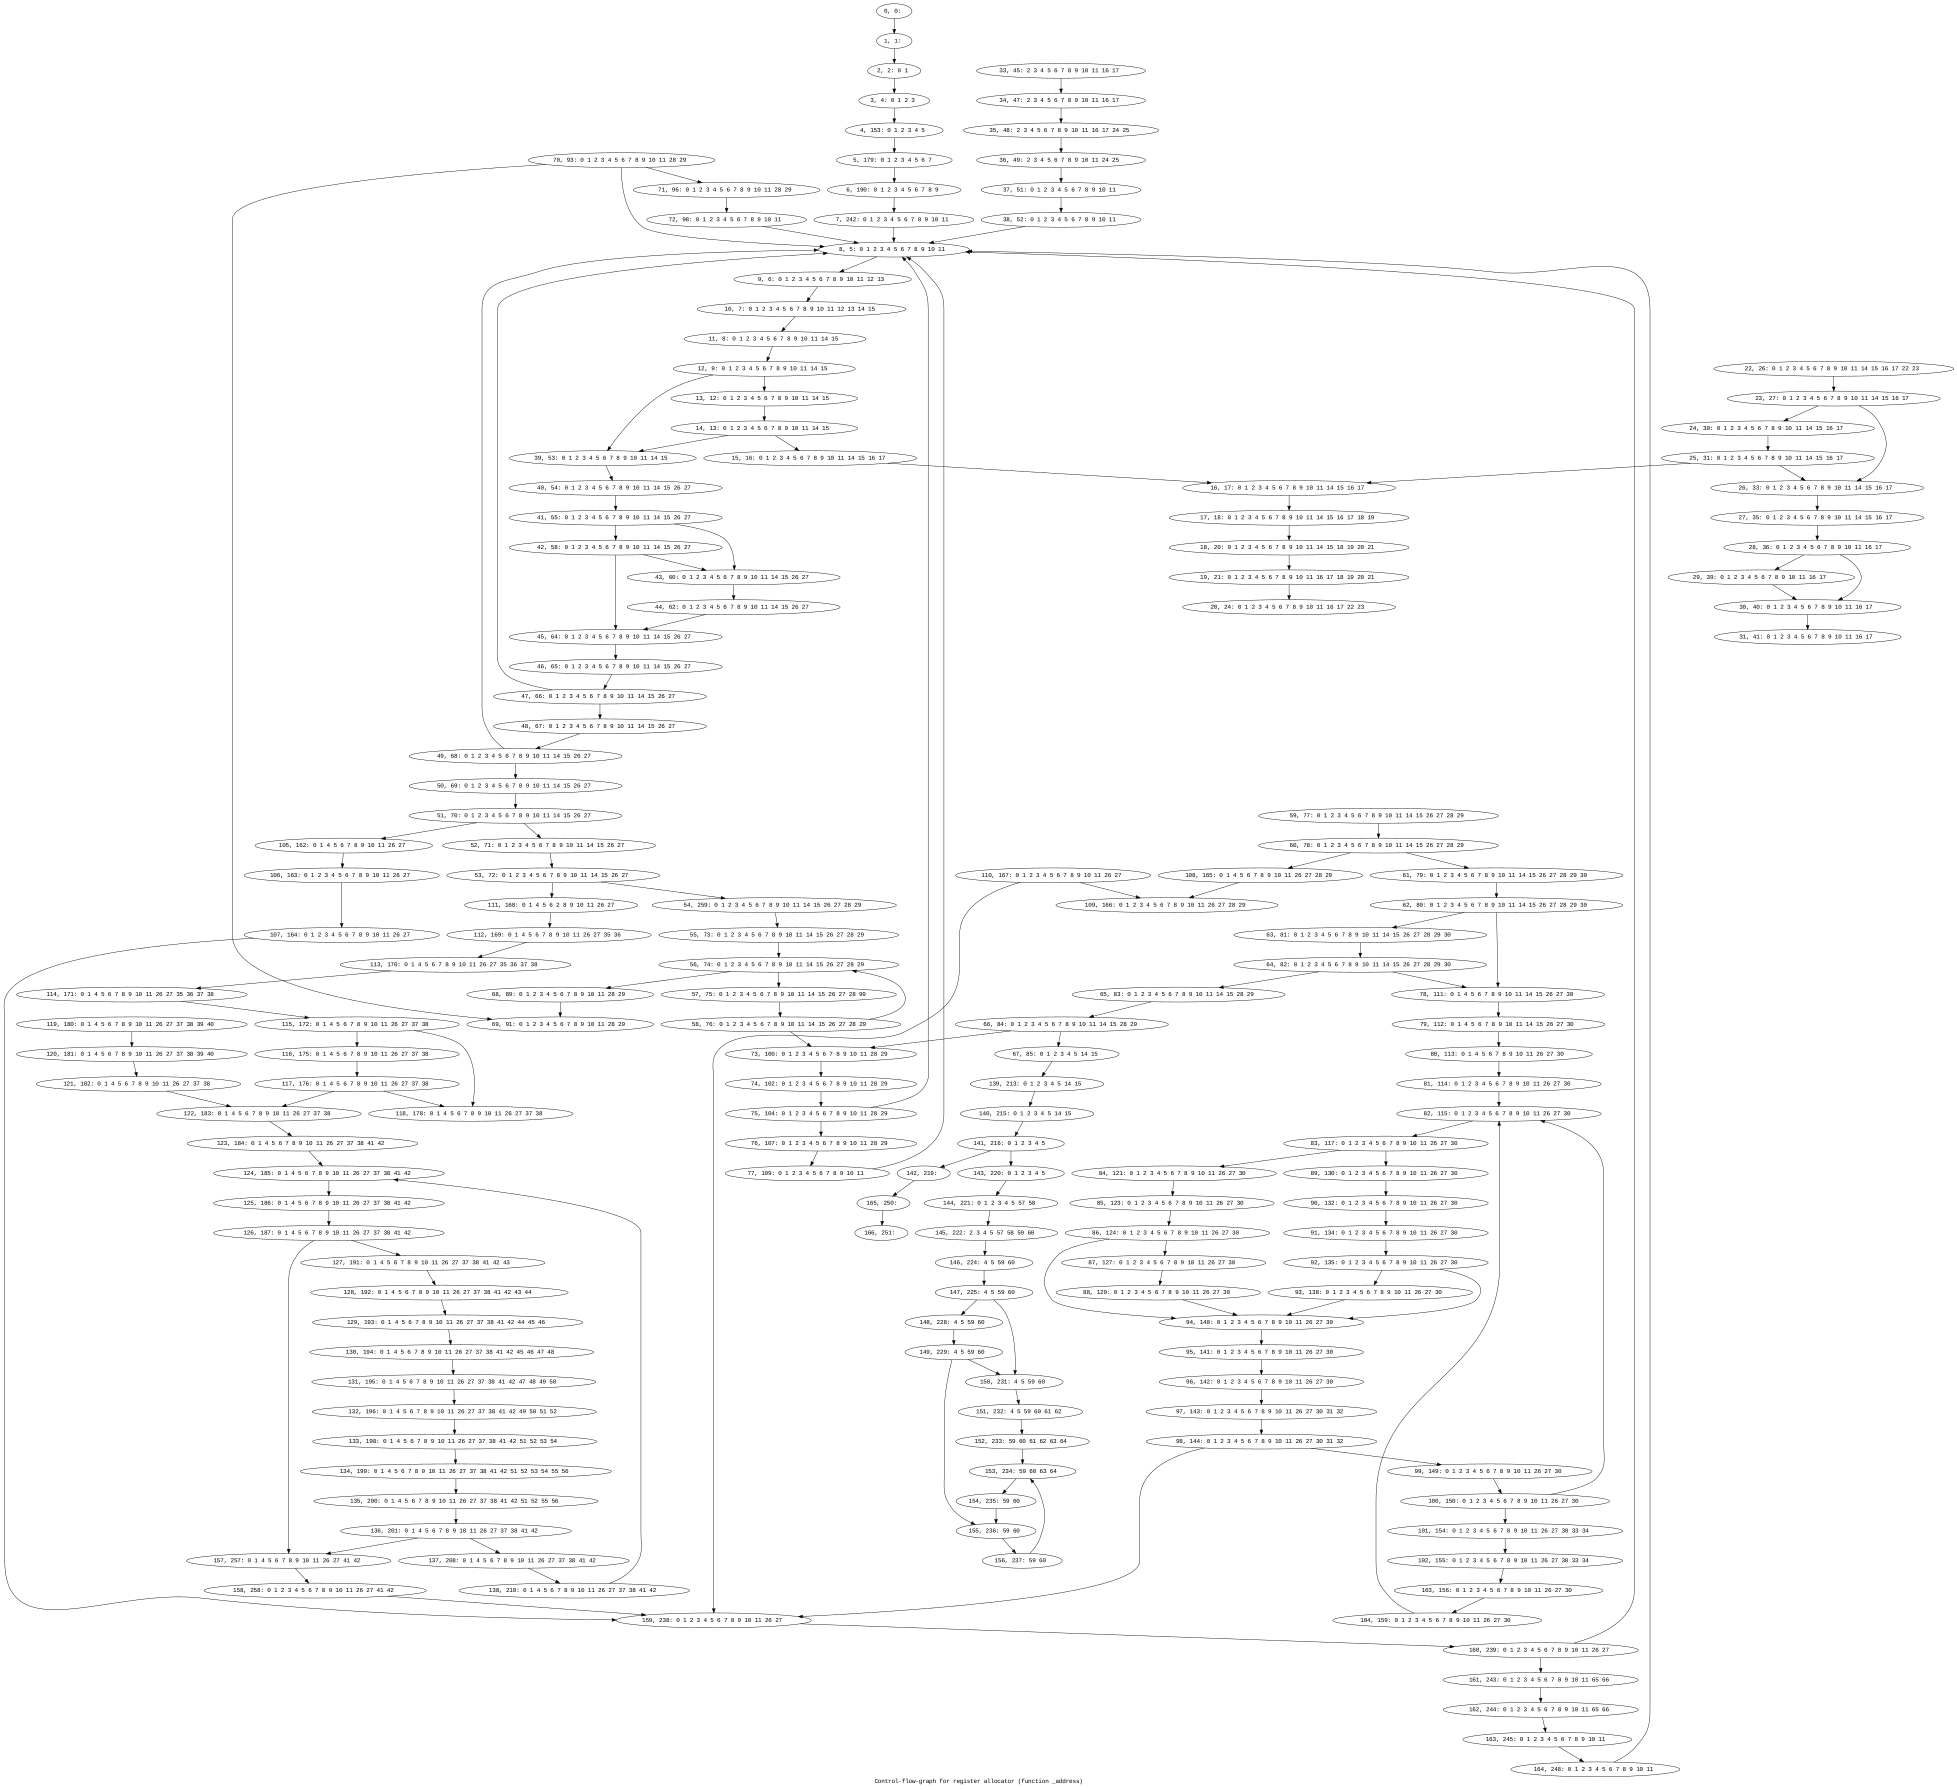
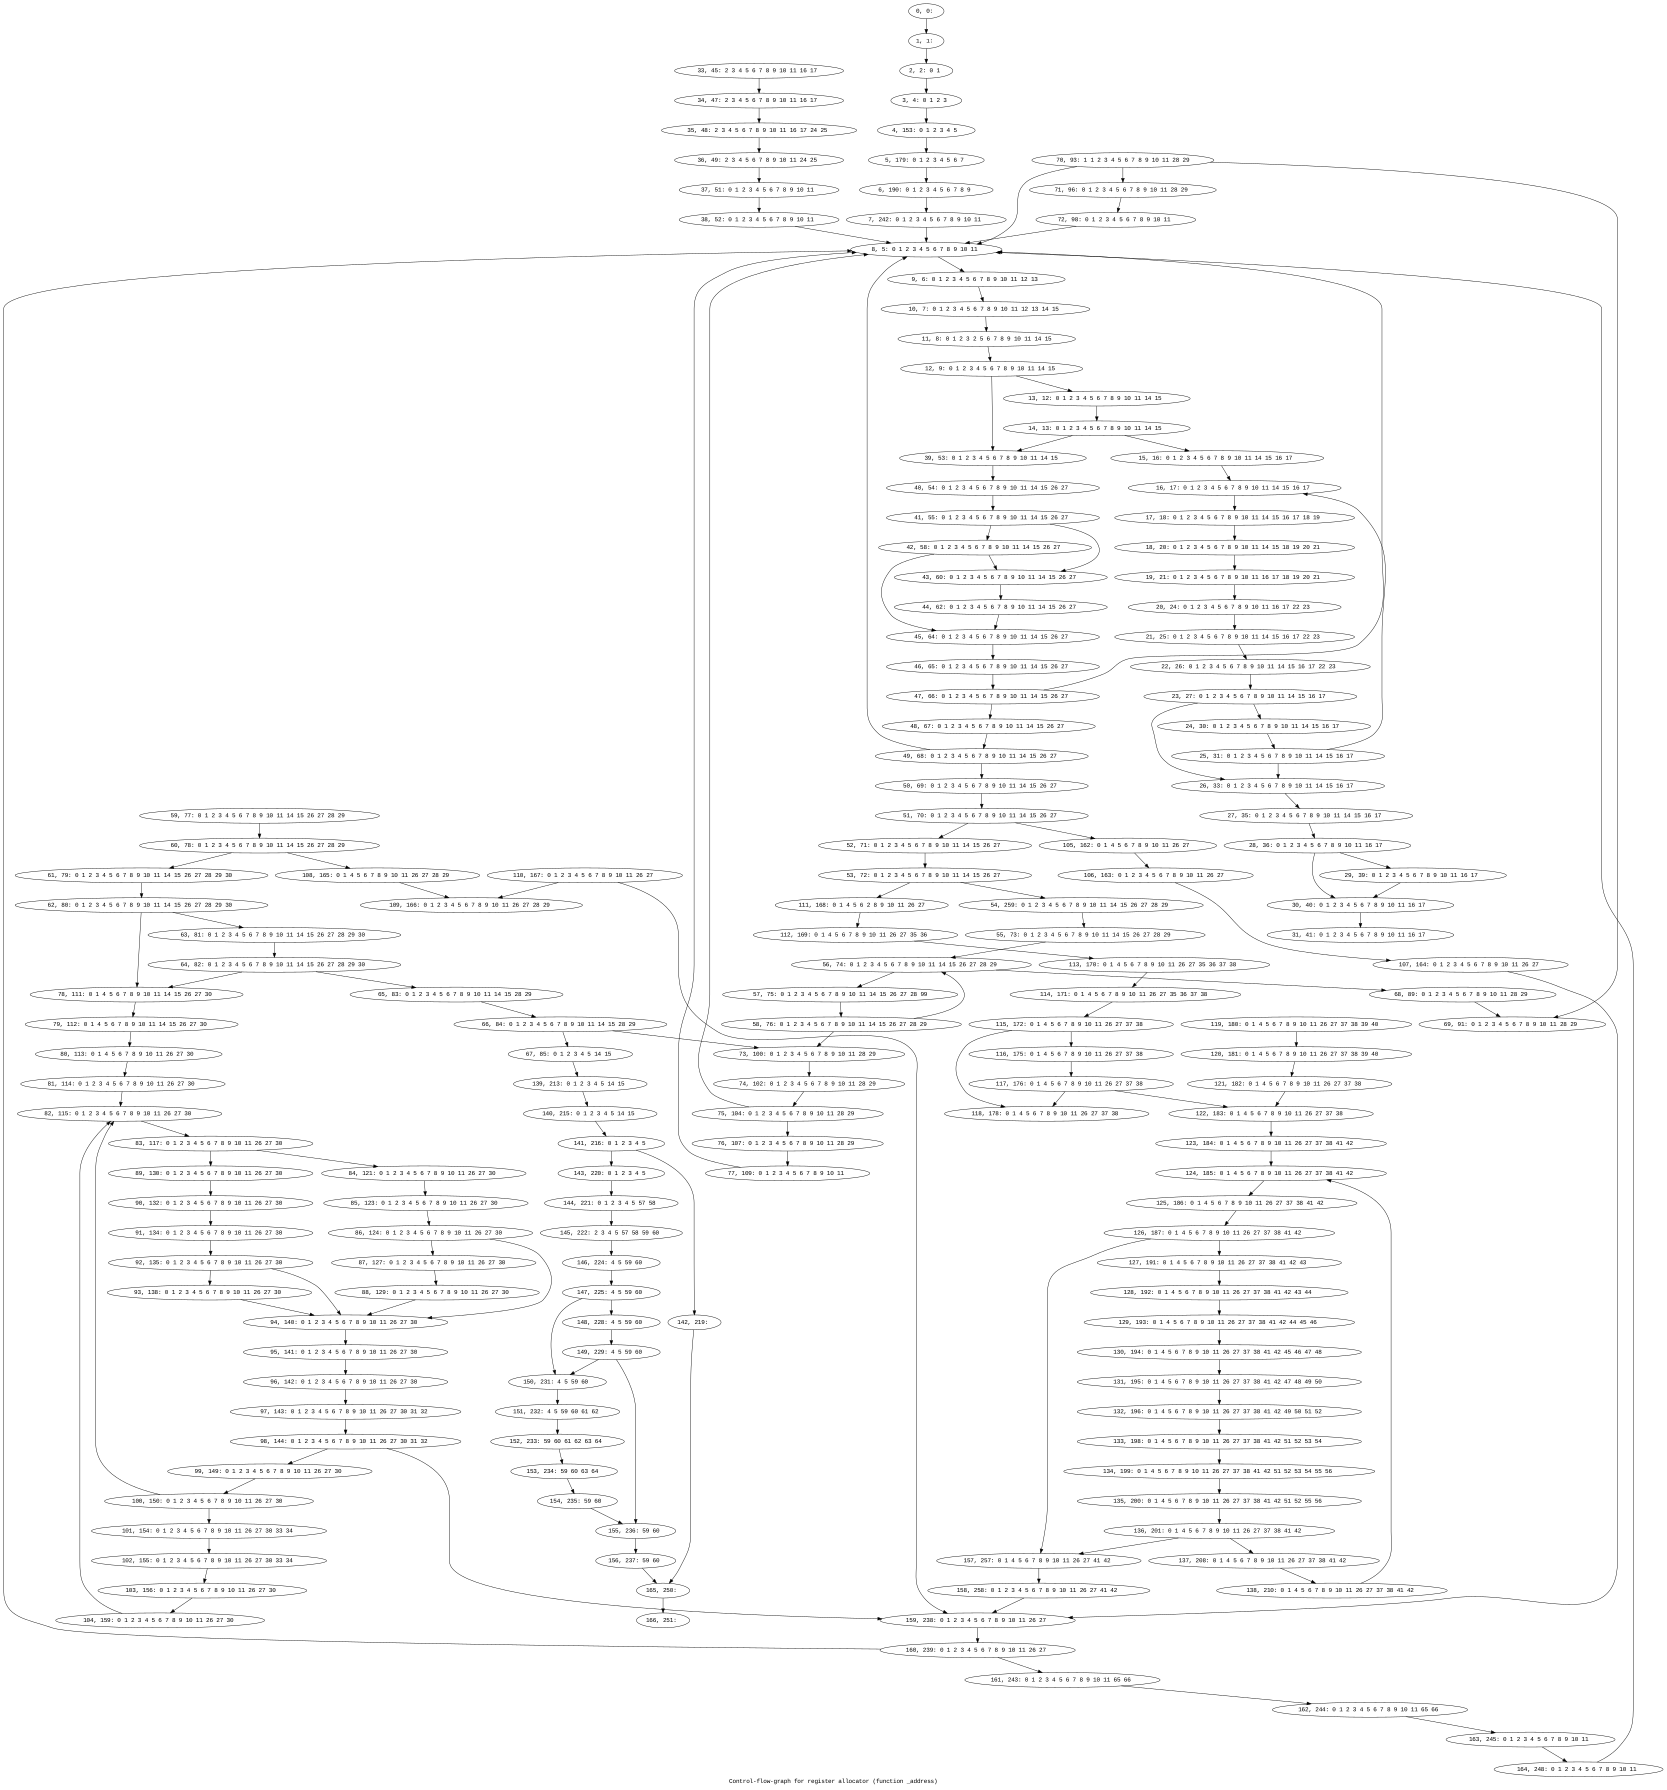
(621, 160) -> (1123, 160)
(775, 339) -> (987, 339)
none -> (1235, 637)
(1045, 1518) -> (648, 1574)
